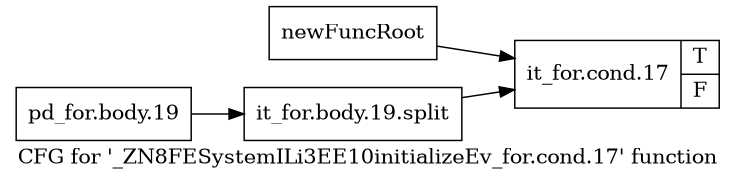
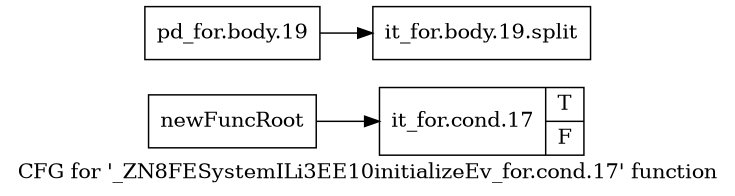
(481, 95) -> none
